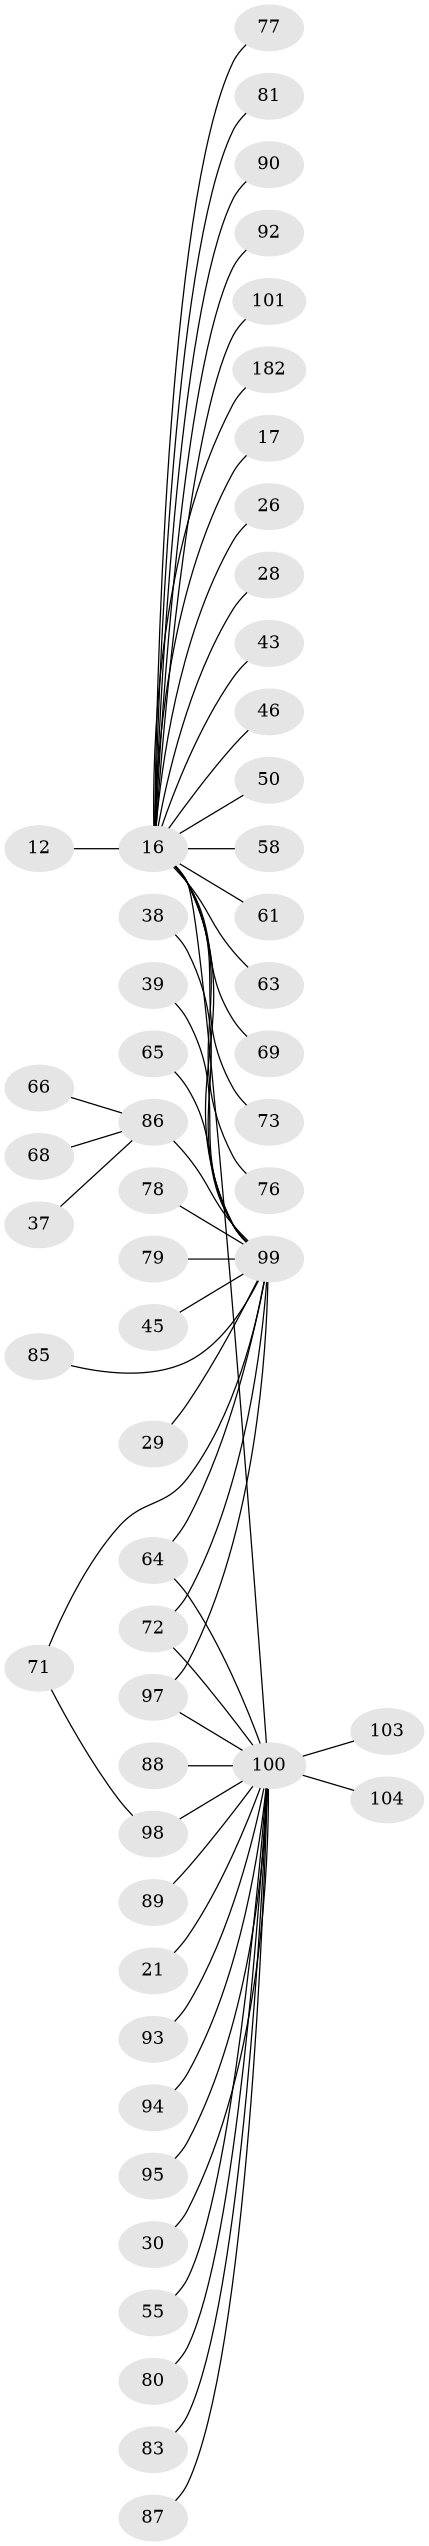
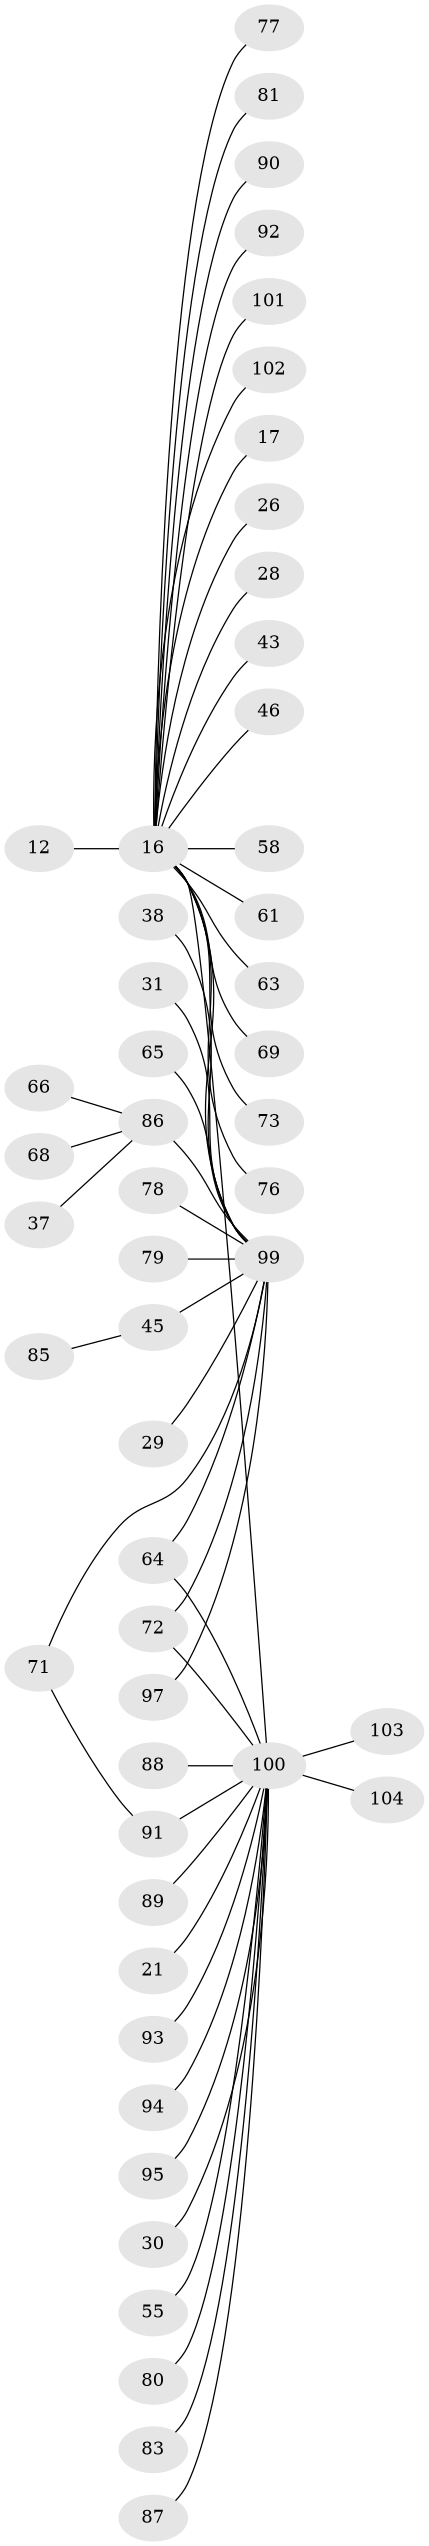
(269, 370) -> (269, 370)
(269, 780) -> none
(153, 985) -> (153, 985)
(183, 1363) -> (96, 1342)
(211, 1731) -> none
(153, 1834) -> (153, 1834)
